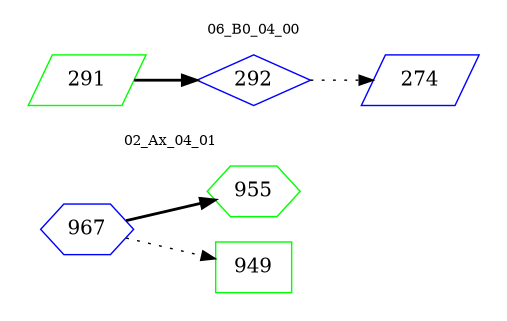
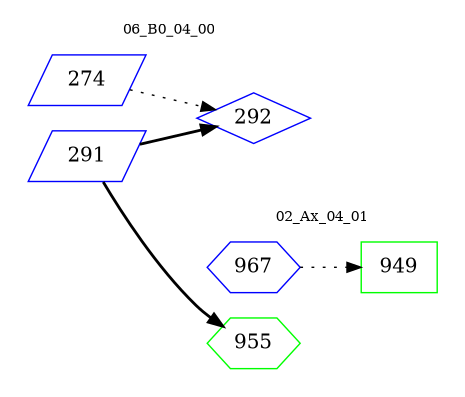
(87, 80) -> (87, 156)
(335, 80) -> (166, 98)
(164, 212) -> (152, 254)
